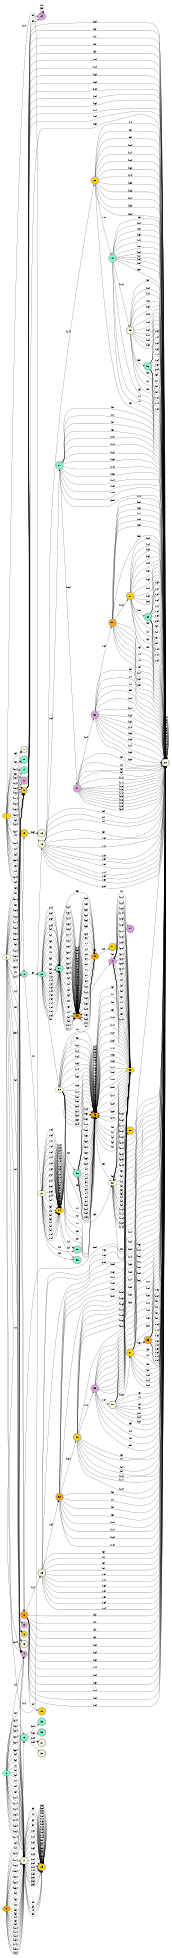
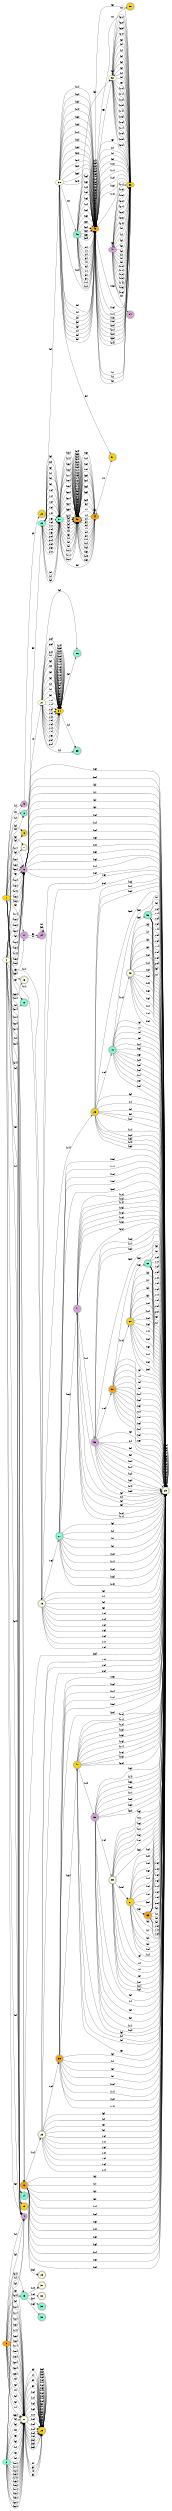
(24, 791) -> (24, 870)
(32, 974) -> (34, 669)
(88, 1029) -> (67, 344)
